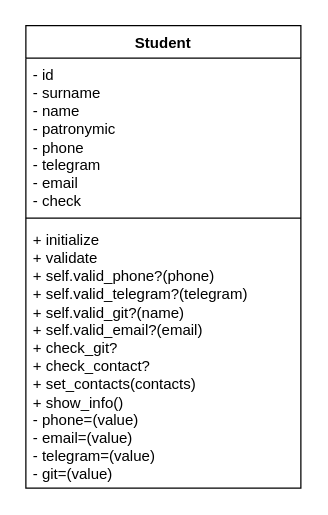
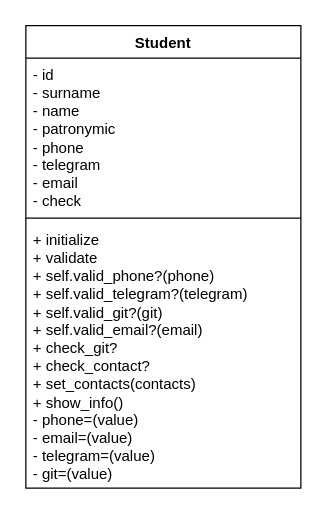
(156, 358) -> (156, 358)
